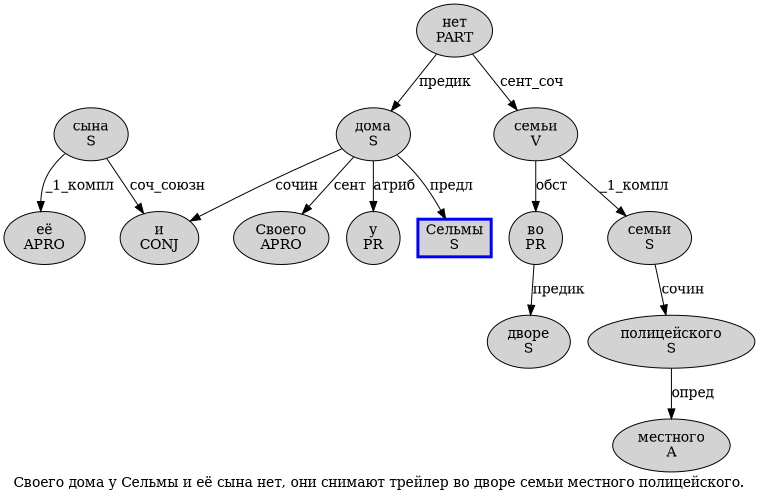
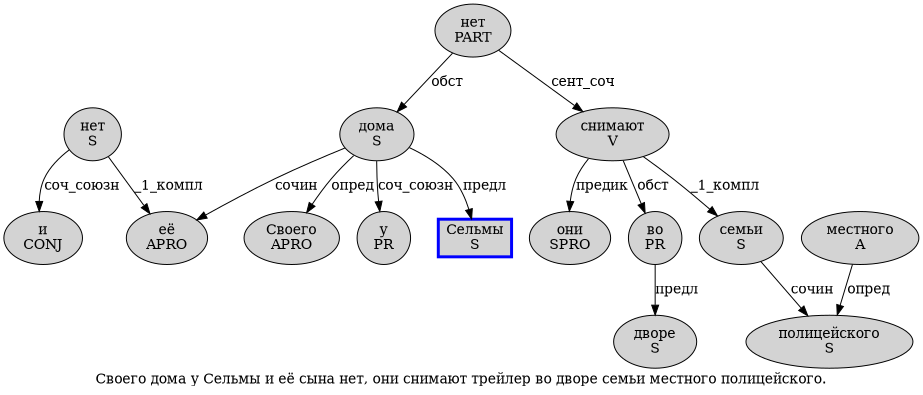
(445, 82) -> (447, 82)
(91, 134) -> (93, 134)
(536, 134) -> (613, 134)
(270, 181) -> (274, 179)
(350, 186) -> (353, 186)
(395, 186) -> (416, 186)
none -> (570, 238)
(559, 290) -> (677, 290)
(671, 388) -> (846, 285)
